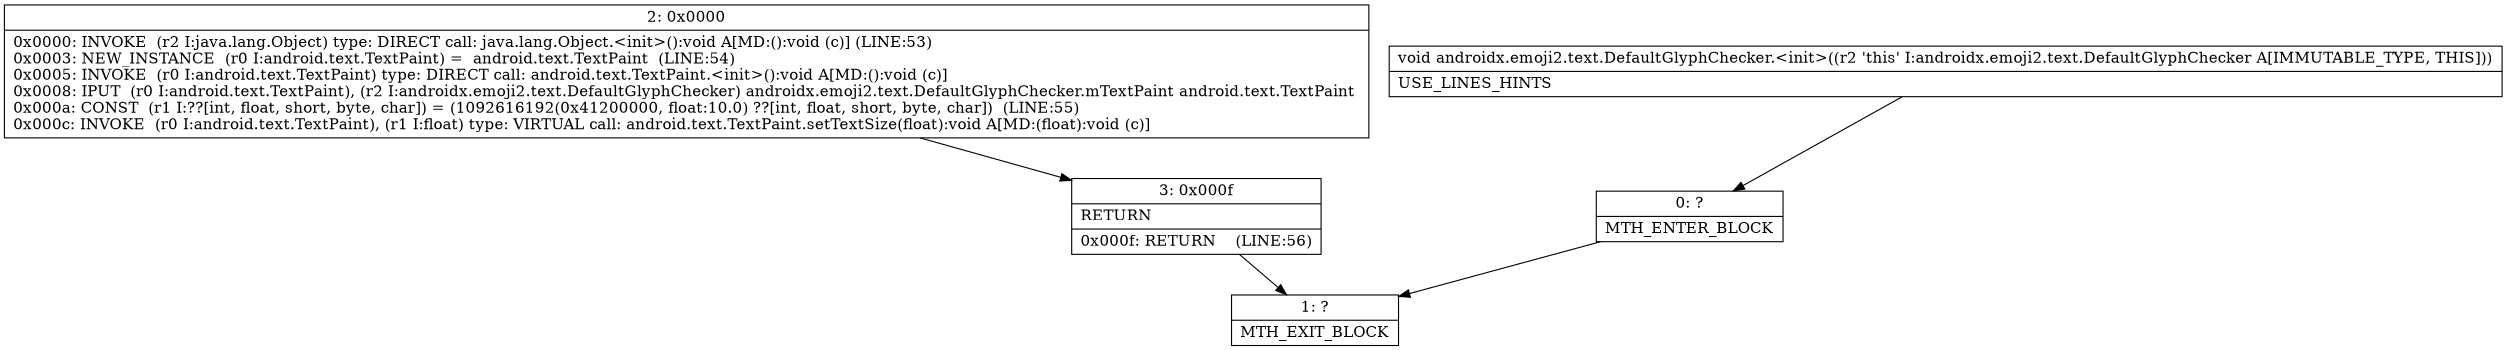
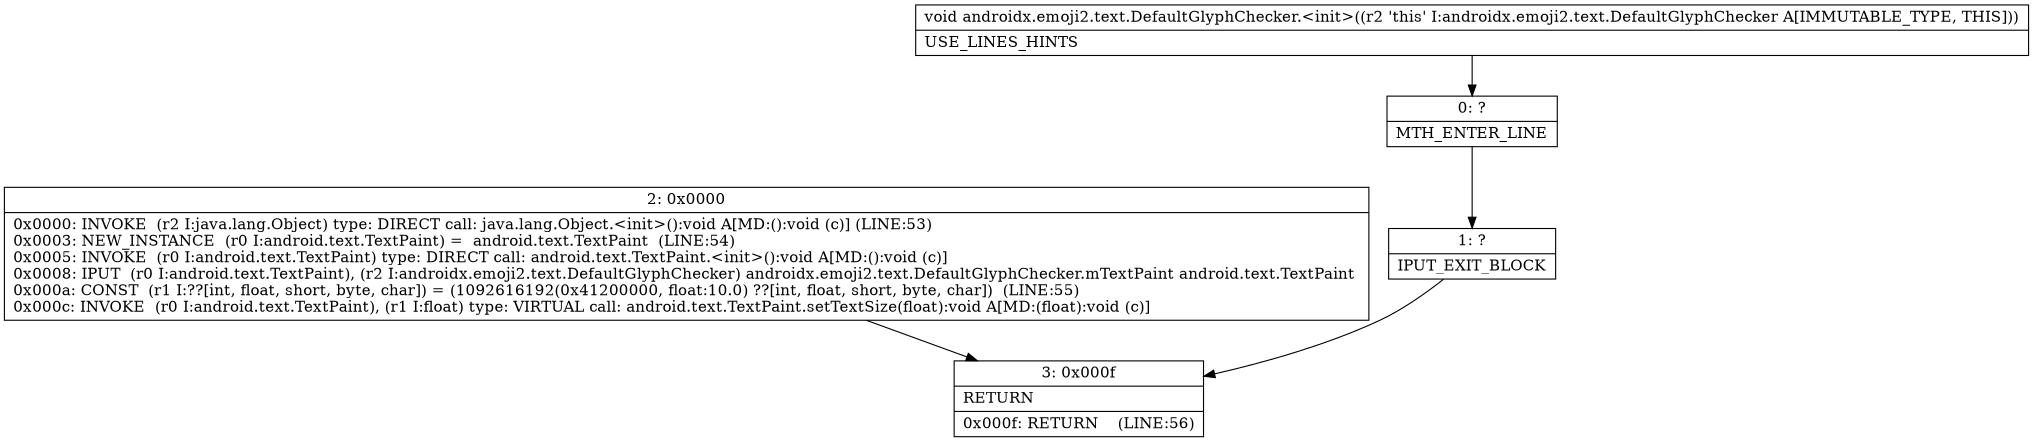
(1690, 229) -> (1472, 133)
(1259, 271) -> (1335, 339)
(1315, 332) -> (1472, 266)
